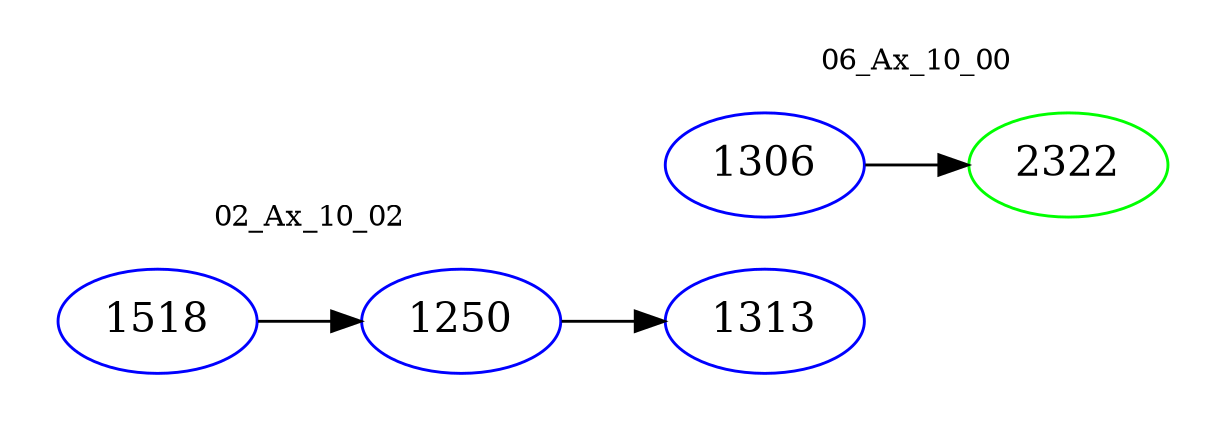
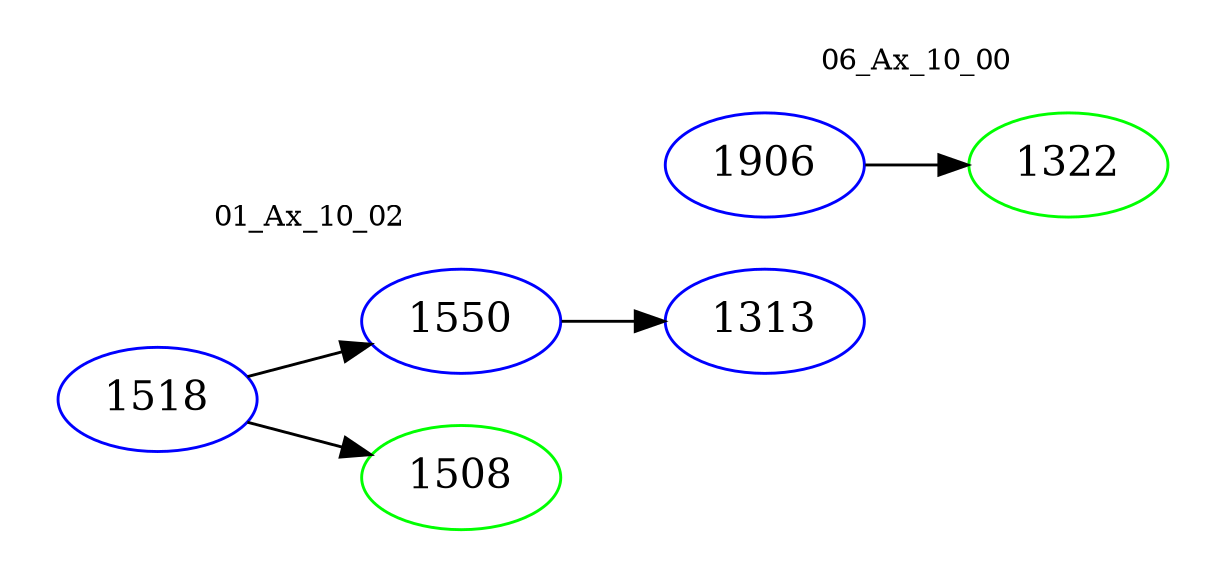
(765, 165) -> (765, 165)
(1068, 165) -> (1068, 165)
(309, 219) -> (309, 219)
(461, 321) -> (461, 321)
none -> (461, 478)
